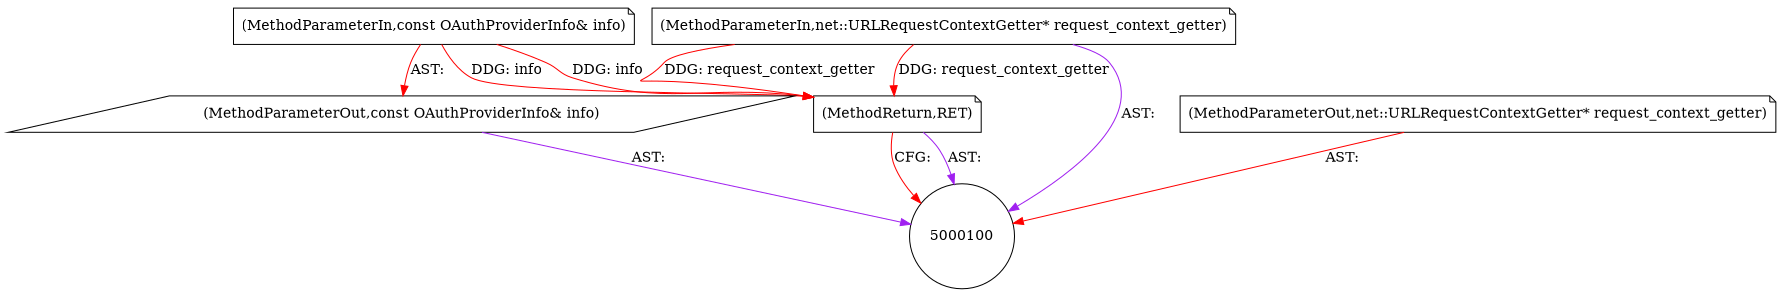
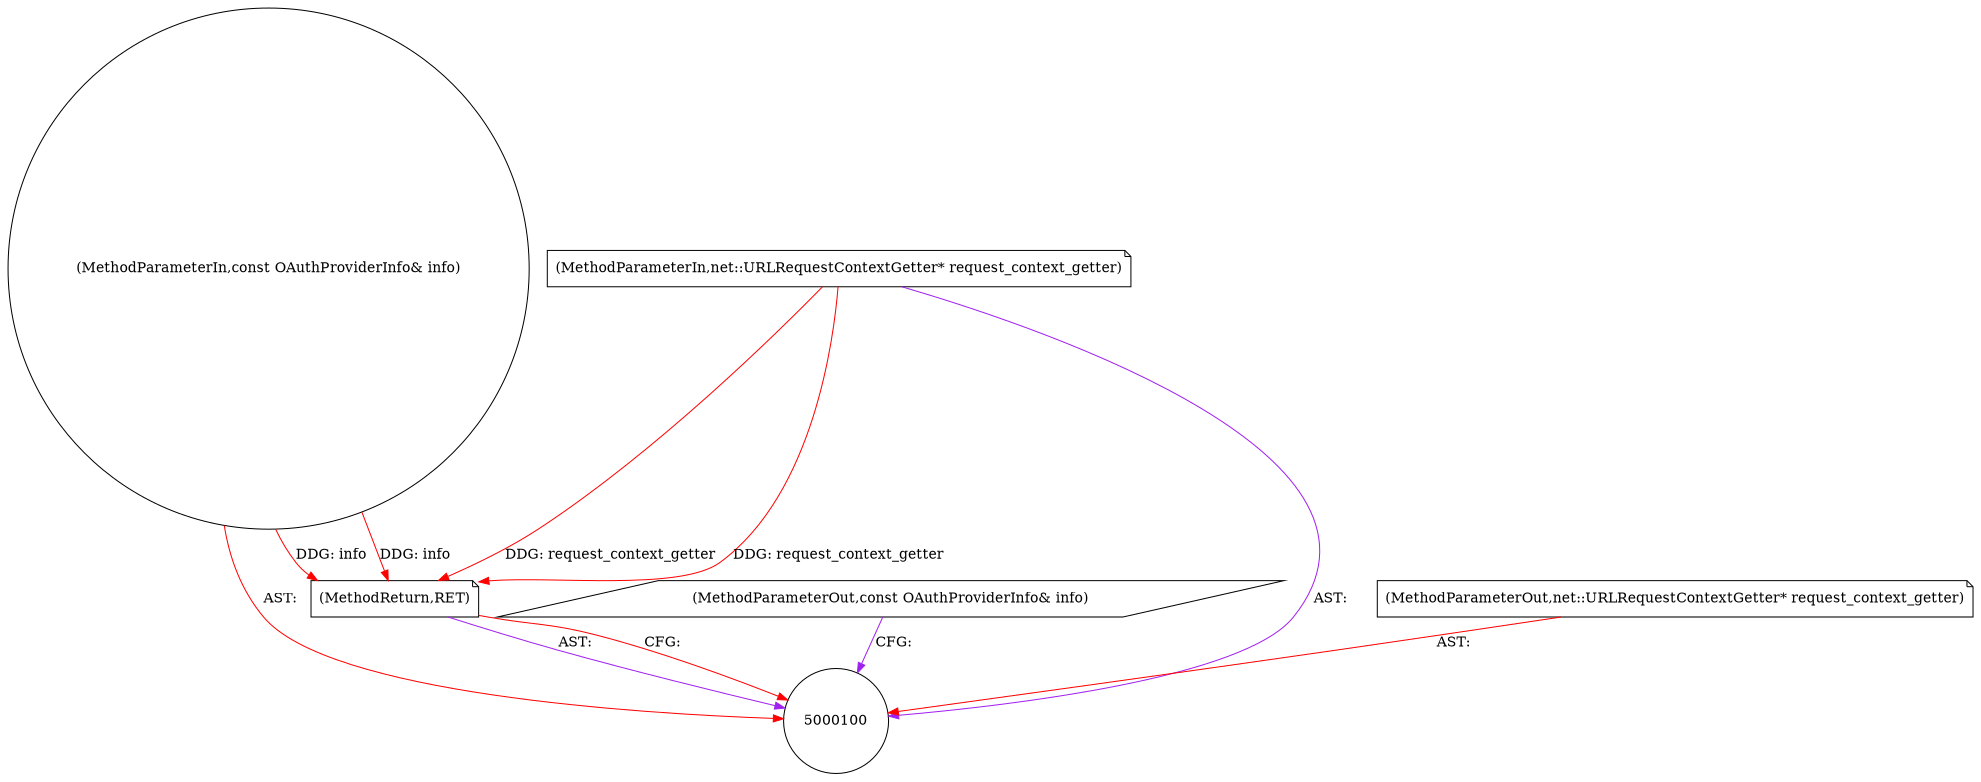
(434, 26) -> (269, 269)
(410, 64) -> (461, 689)
(651, 158) -> (896, 643)
